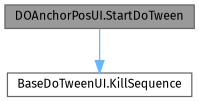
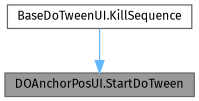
(100, 45) -> (100, 45)
